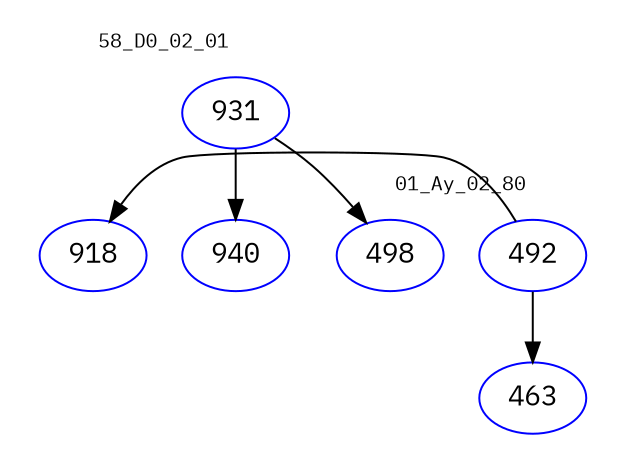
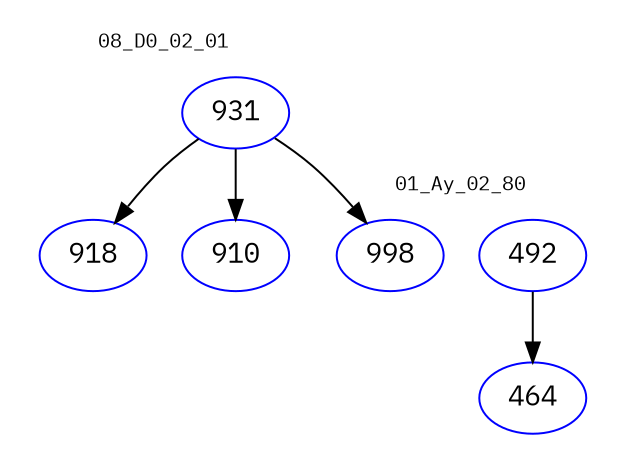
(164, 43) -> (164, 43)
(323, 153) -> (161, 170)
(236, 255) -> (236, 255)
(390, 255) -> (390, 255)
(533, 398) -> (533, 398)
